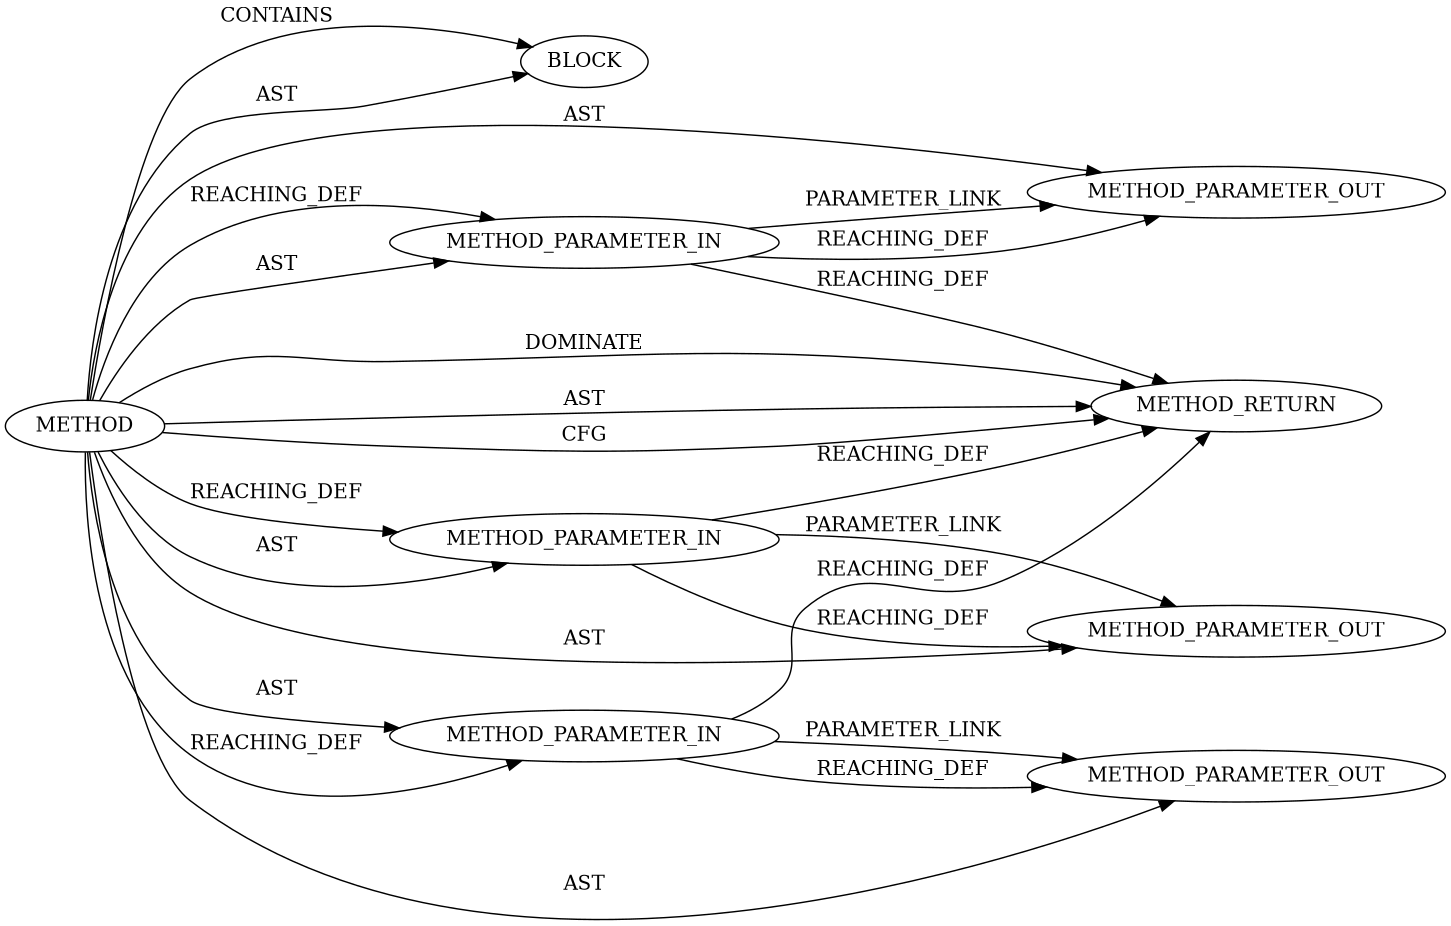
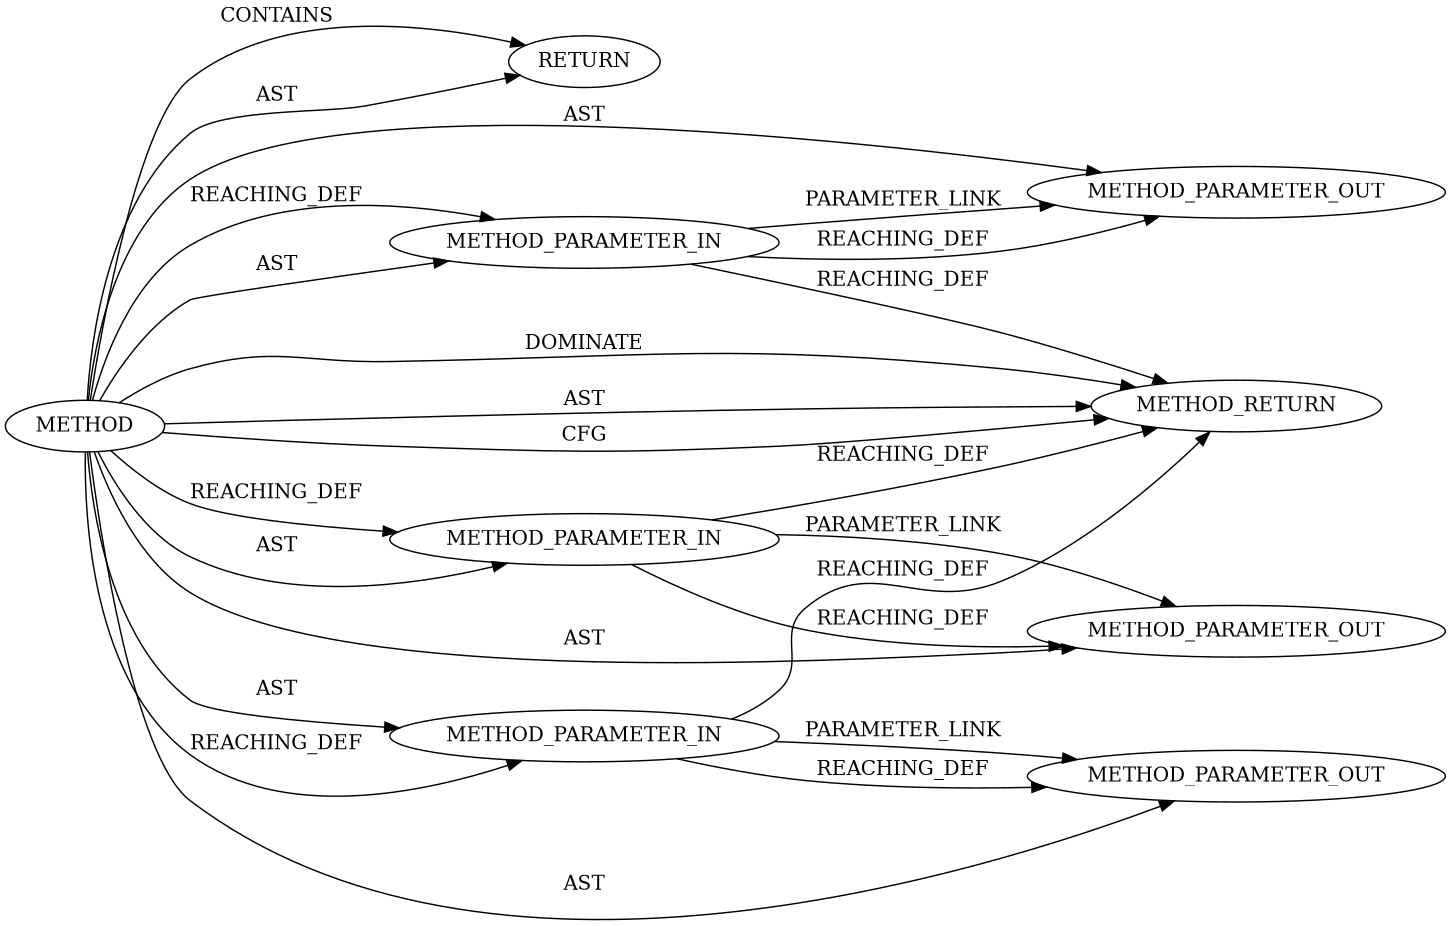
(584, 62) -> (584, 62)
